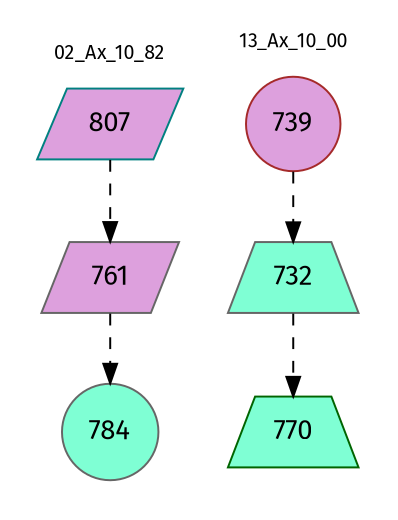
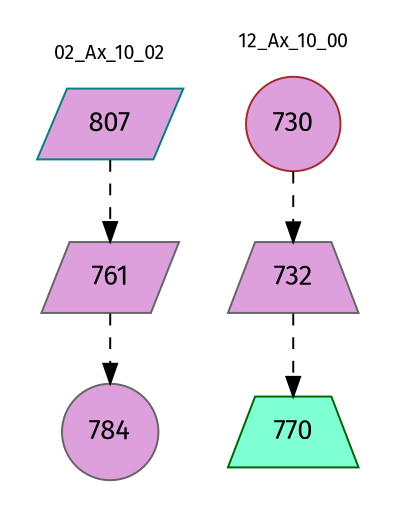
(293, 42) -> (293, 42)
(110, 54) -> (110, 54)
(293, 124) -> (293, 124)
(293, 277) -> (293, 277)
(110, 432) -> (110, 432)
